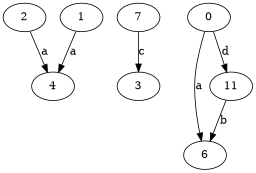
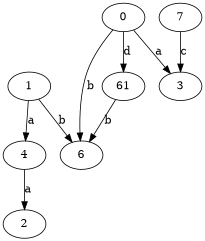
(37, 48) -> (25, 186)
none -> (149, 49)
(199, 86) -> (91, 86)
(231, 86) -> (124, 86)
none -> (53, 117)
